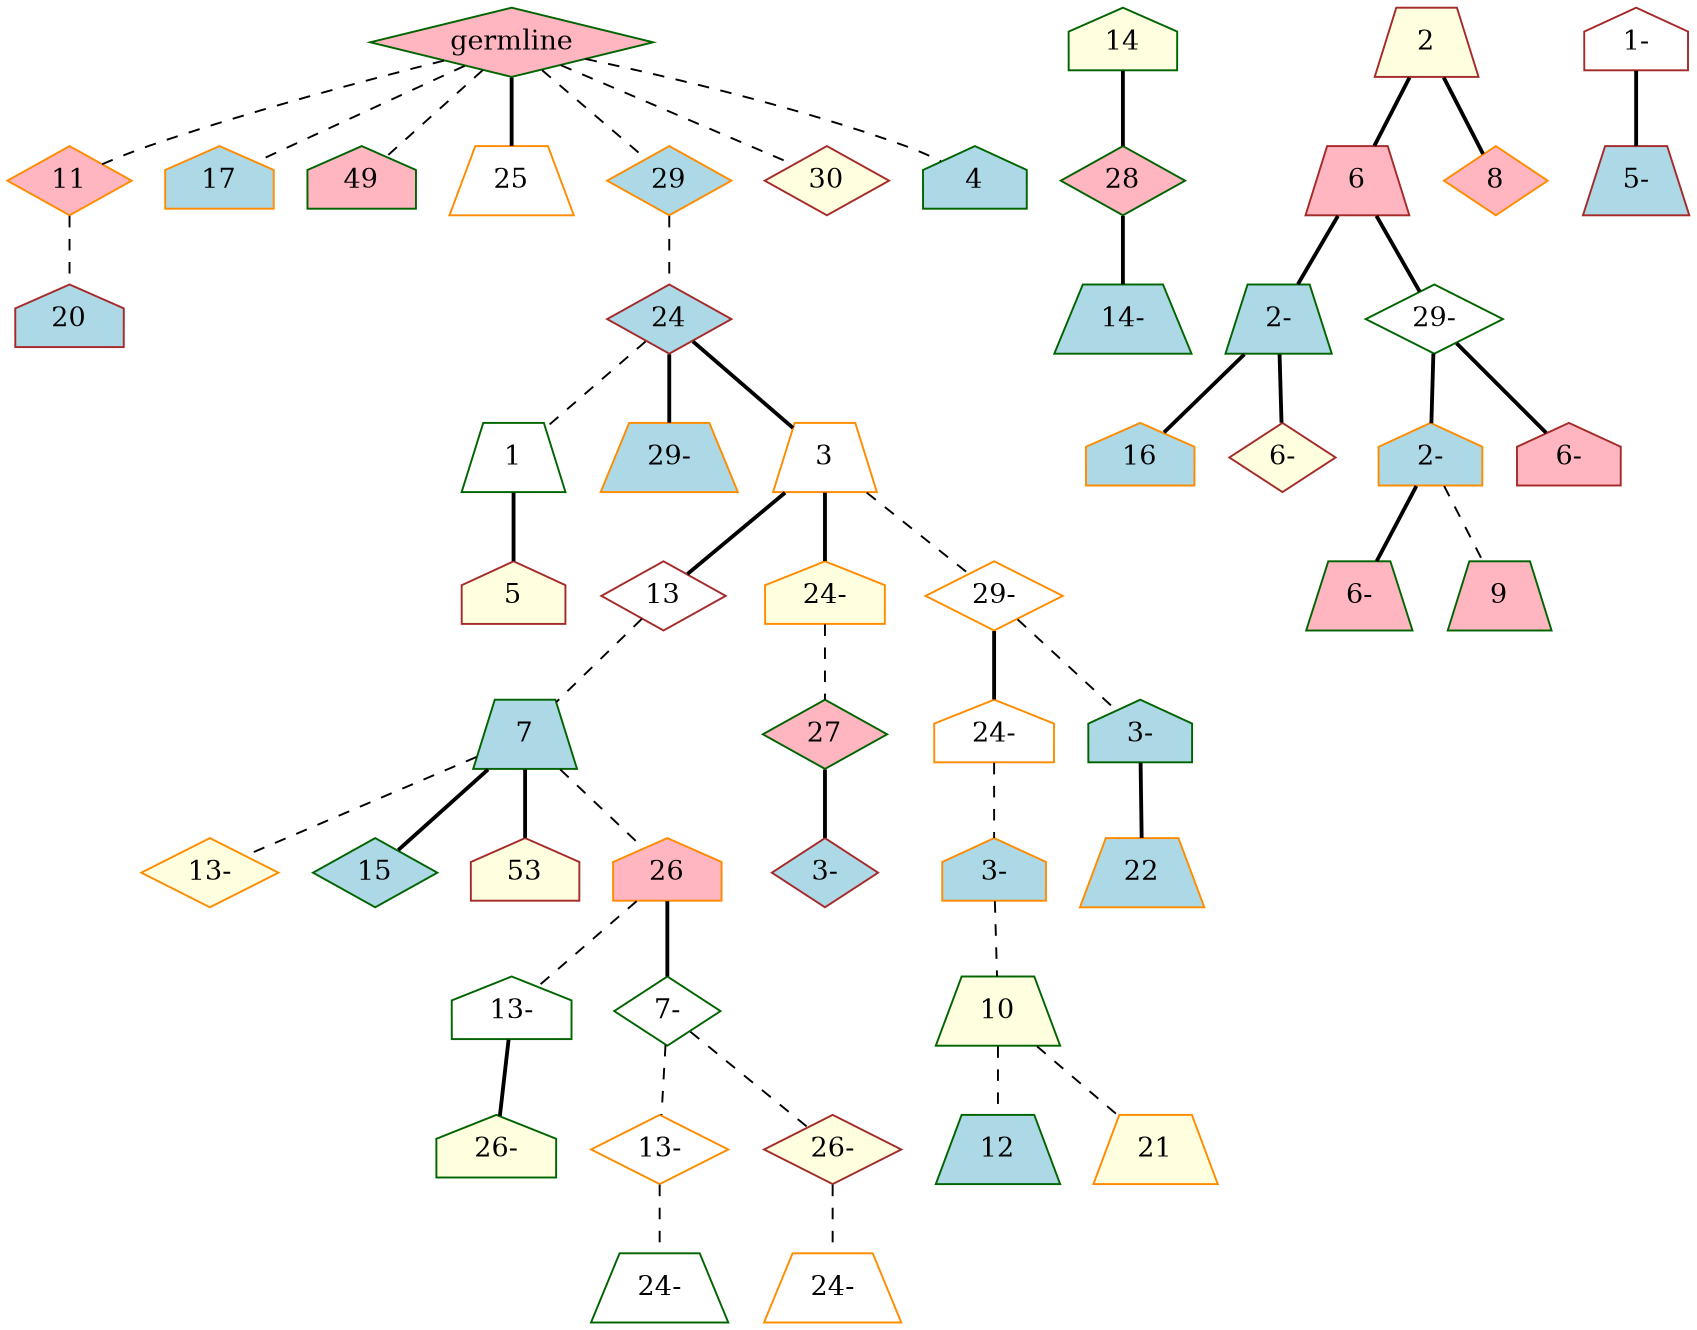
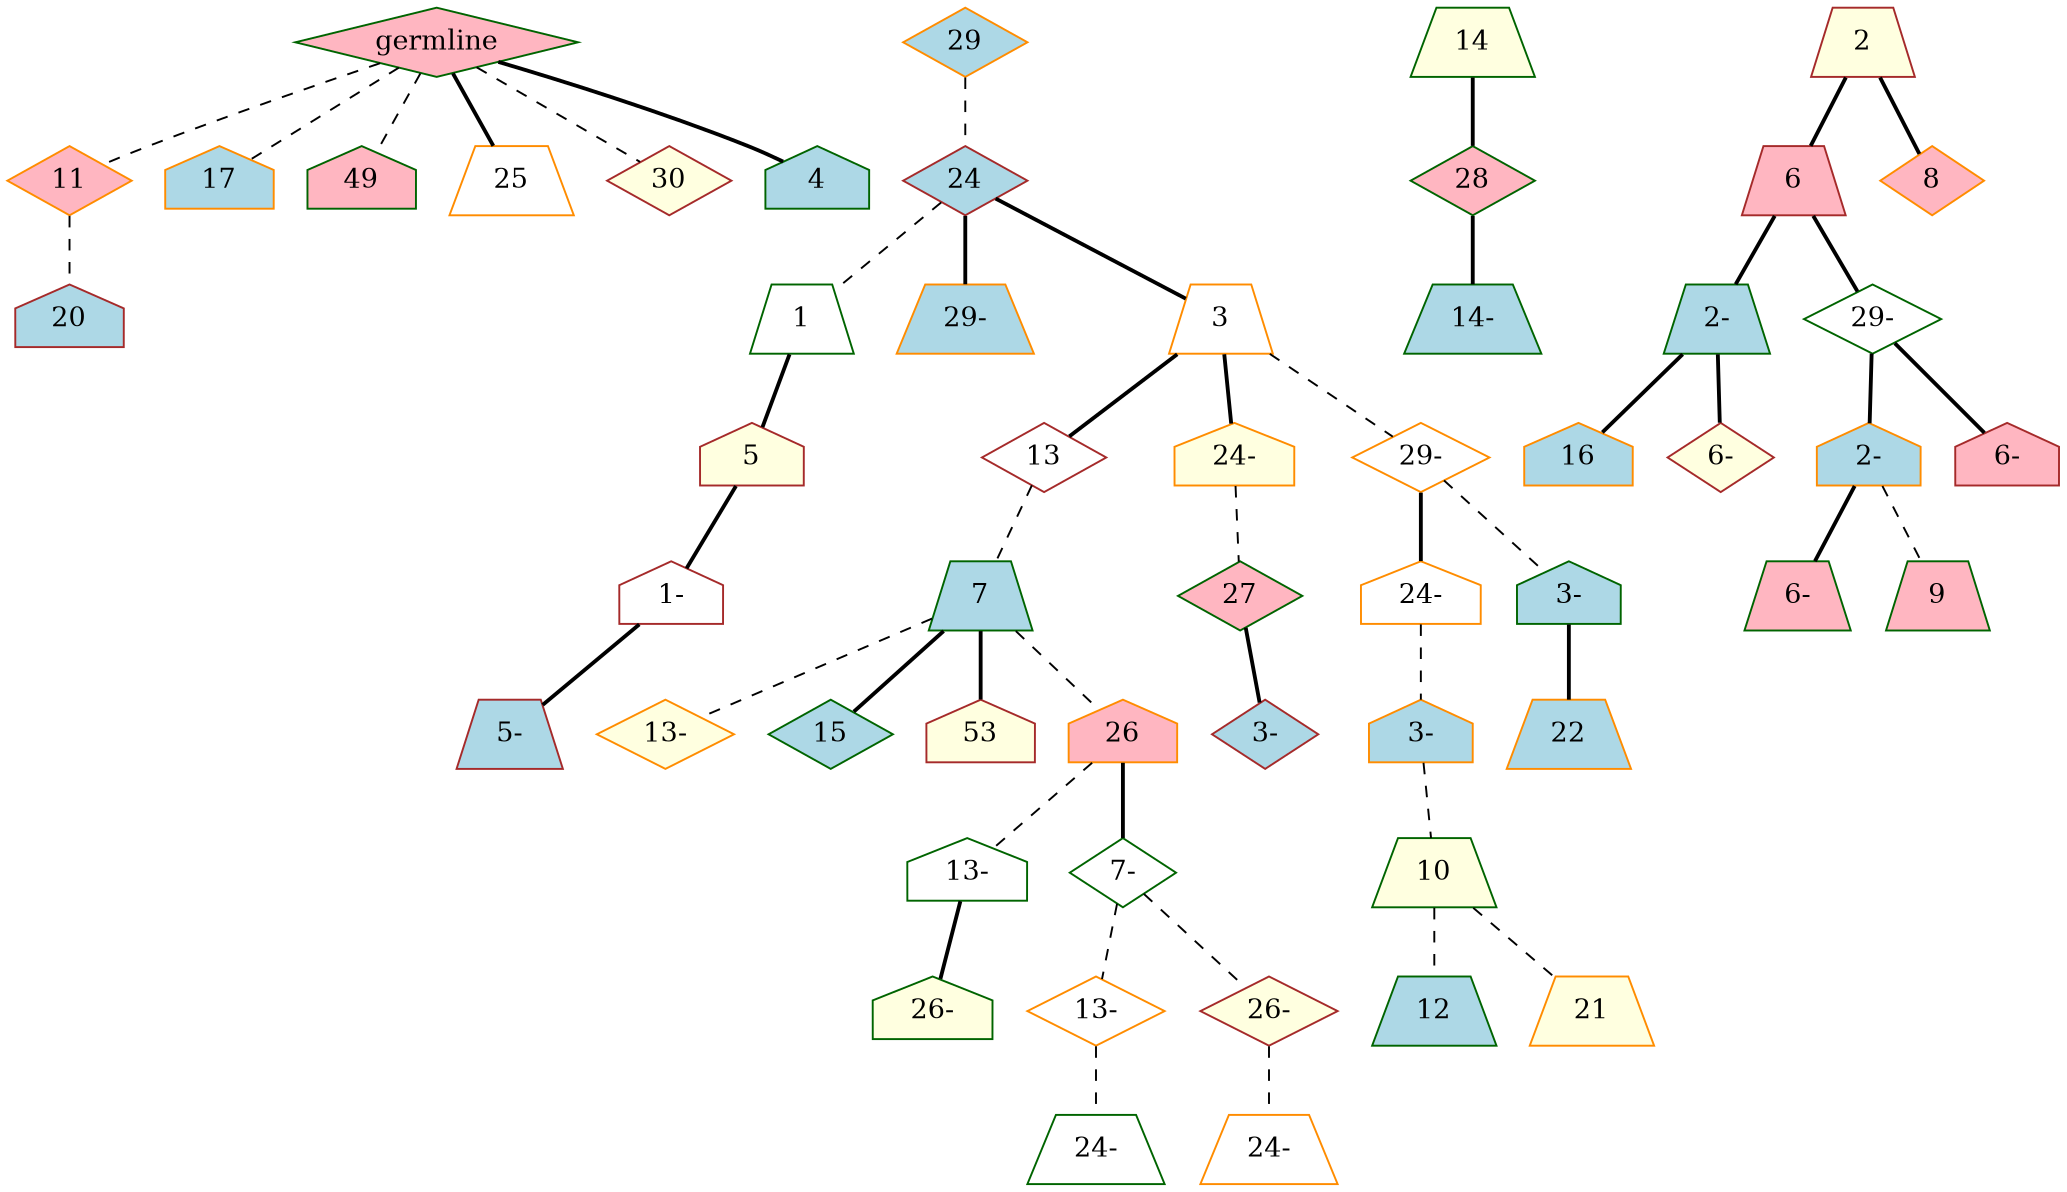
(1123, 42) -> (1473, 42)
(766, 102) -> (642, 107)
(594, 114) -> none
none -> (711, 527)
